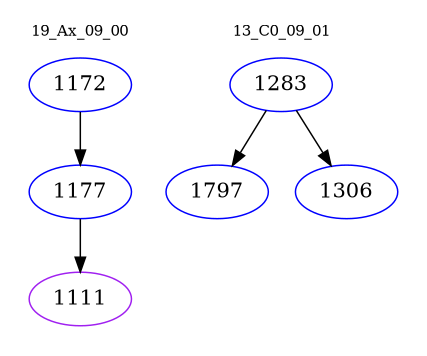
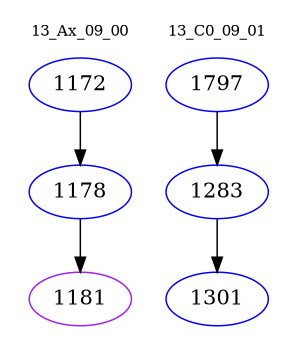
(80, 32) -> (80, 32)
(253, 132) -> (217, 131)
(80, 192) -> (80, 192)
(347, 192) -> (217, 299)
(80, 299) -> (80, 299)
